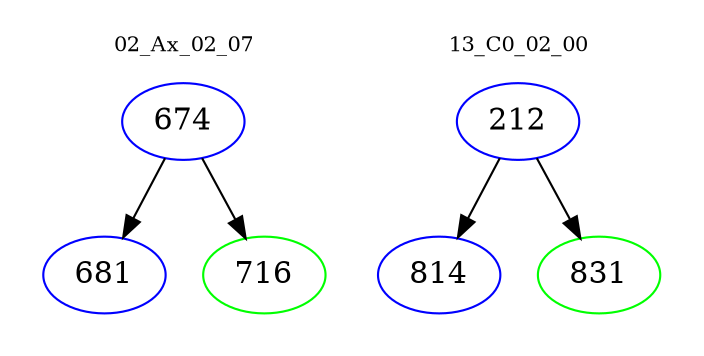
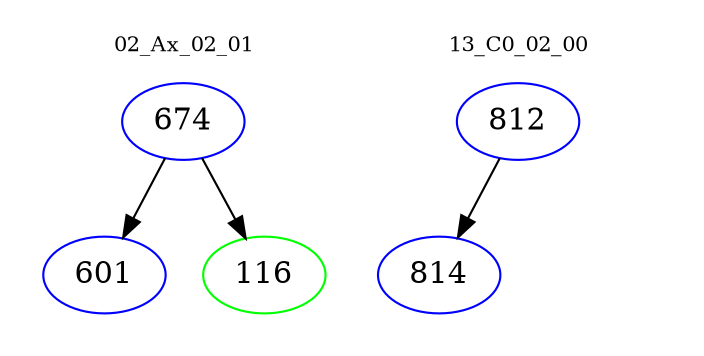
(184, 46) -> (184, 46)
(518, 122) -> (518, 122)
(104, 275) -> (104, 275)
(264, 275) -> (264, 275)
(599, 275) -> none
